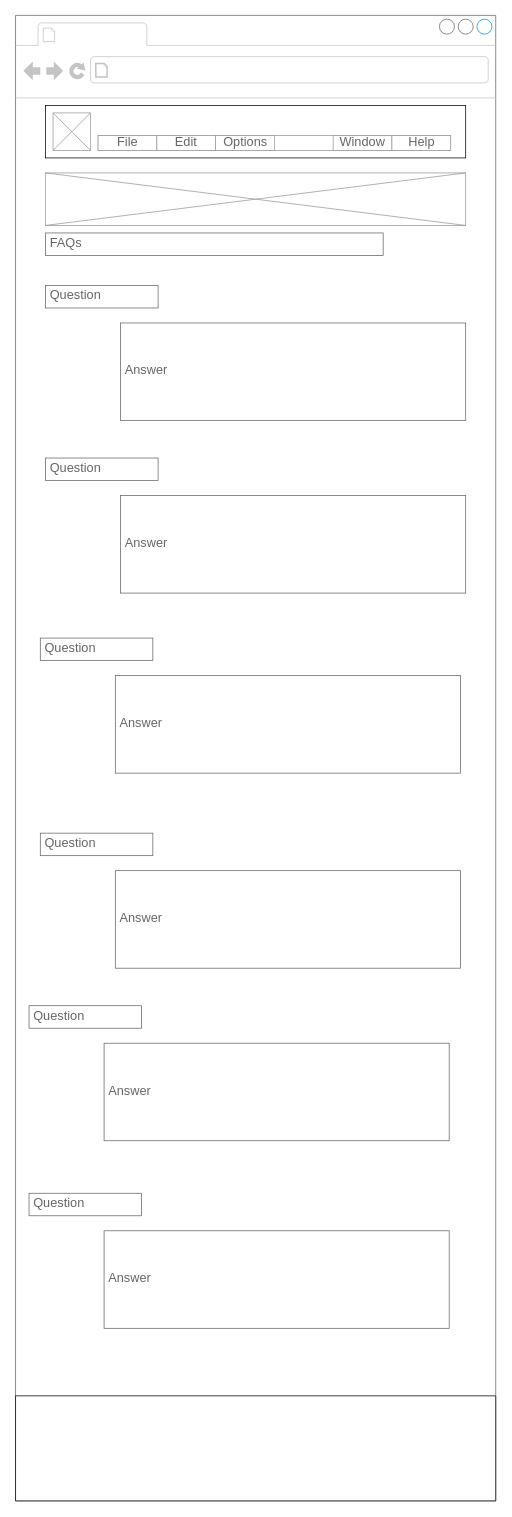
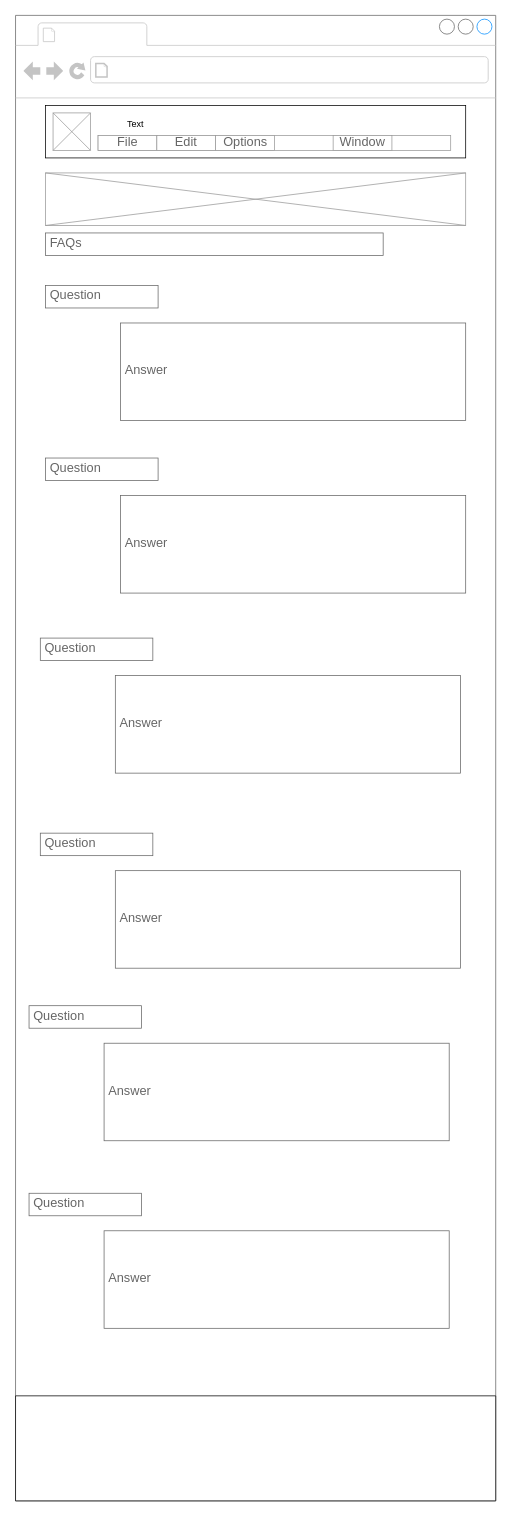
none -> (135, 124)
(421, 143) -> none
